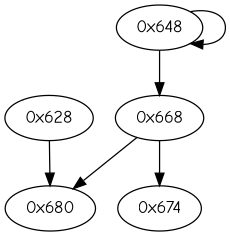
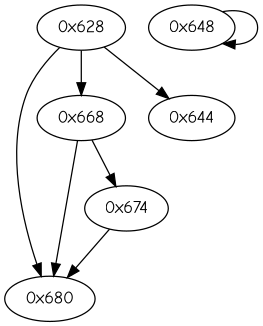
(160, 67) -> (81, 67)
none -> (192, 118)
none -> (93, 248)
